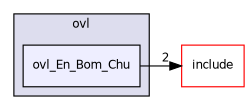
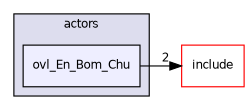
(82, 25) -> (82, 25)
